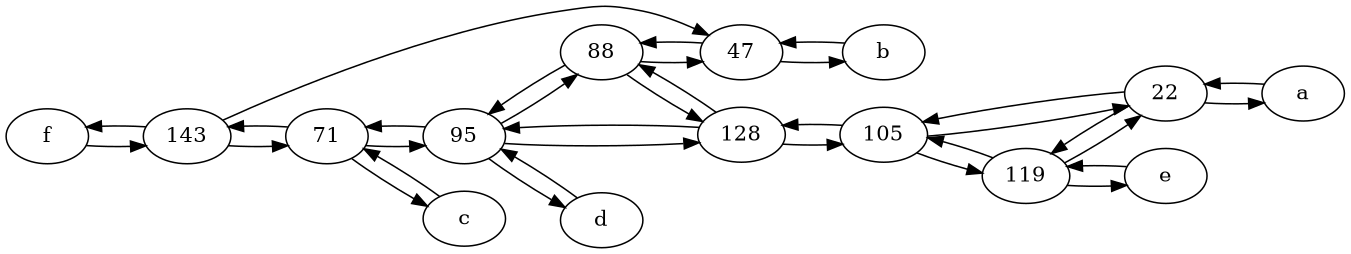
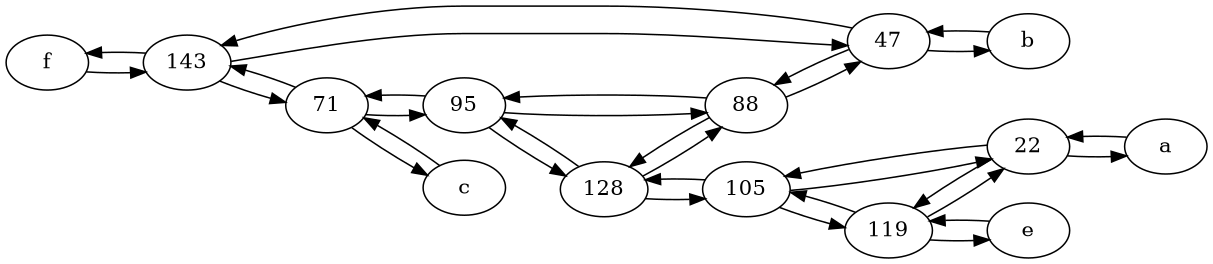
none -> (543, 6)
(602, 220) -> none
